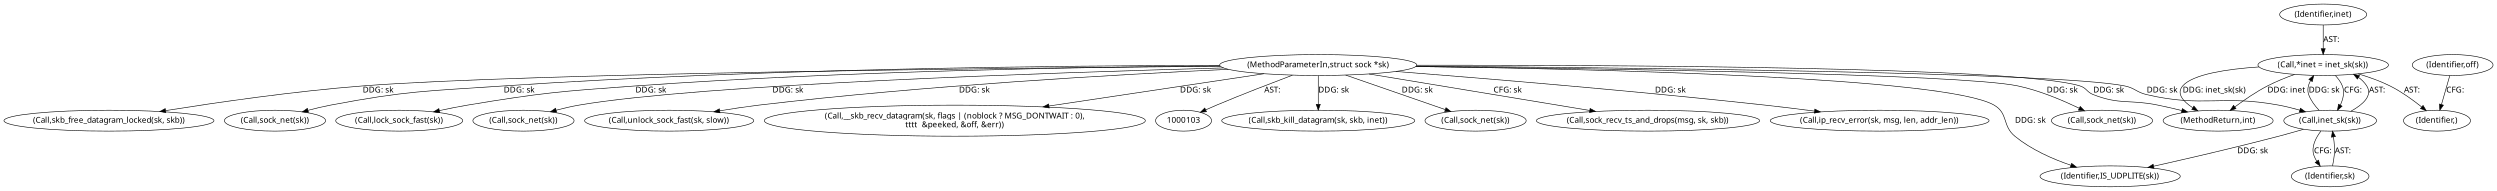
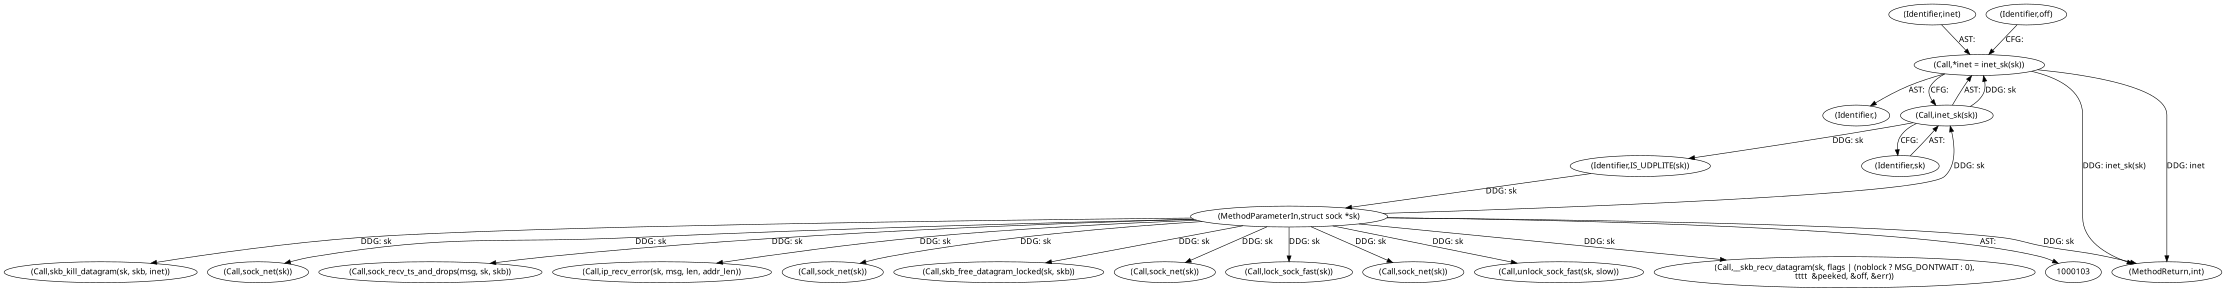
(1757, 76) -> (1471, 190)
(1508, 90) -> (787, 242)
(2446, 90) -> (2005, 38)
